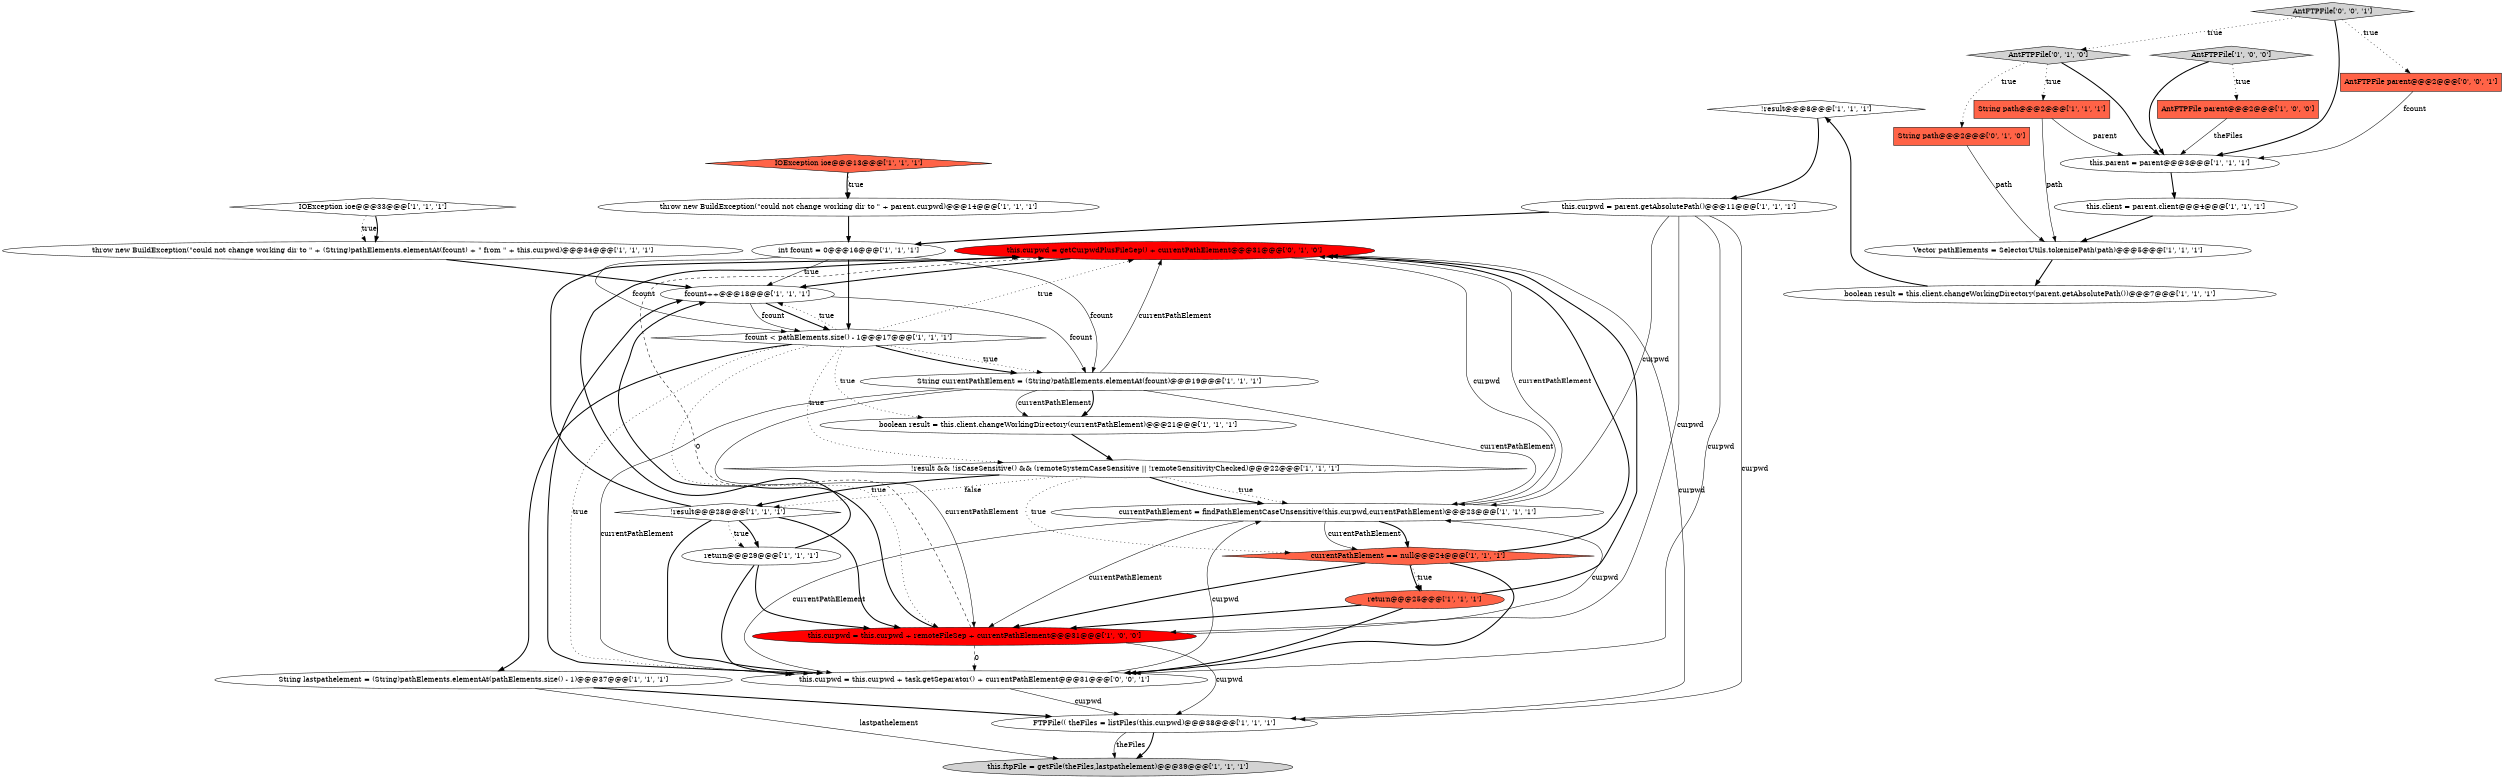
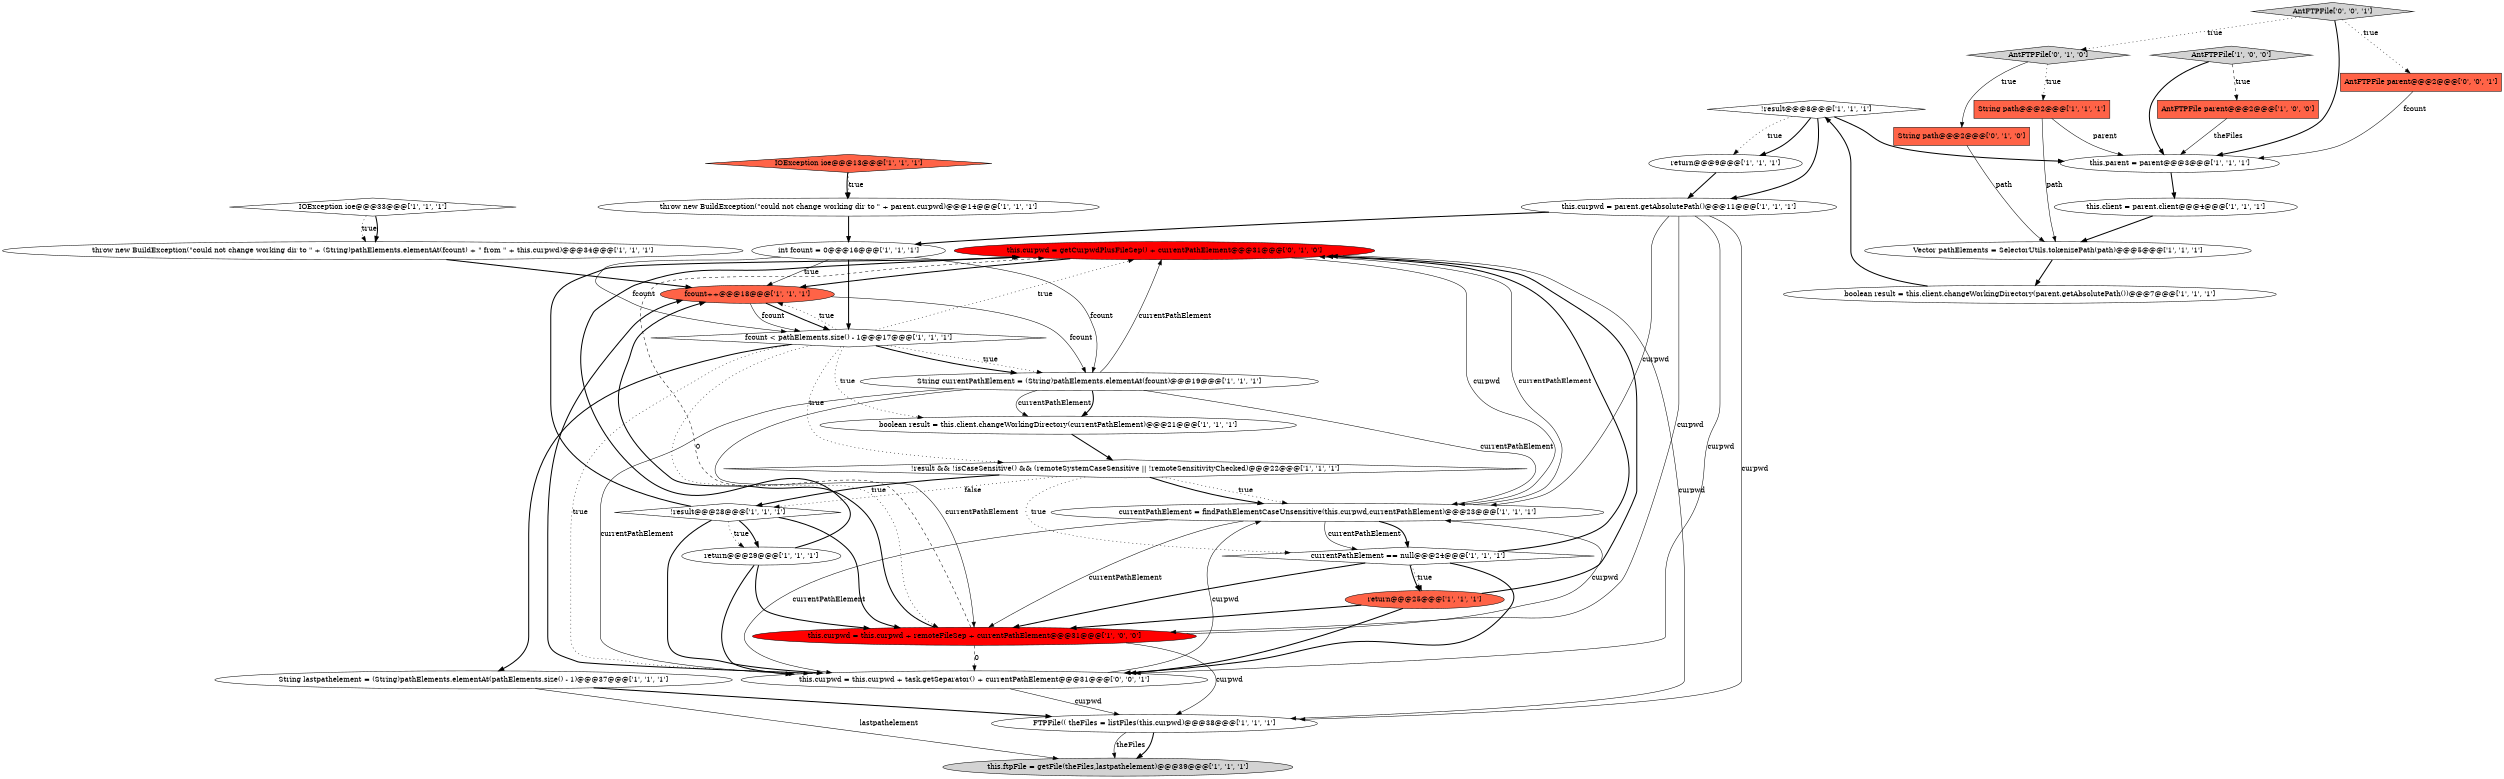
(2234, 80) -> (2234, 80)
(1987, 84) -> (1987, 84)
(2115, 100) -> (1942, 154)
none -> (1726, 163)
(747, 294) -> (747, 294)
(1408, 556) -> (1408, 556)
